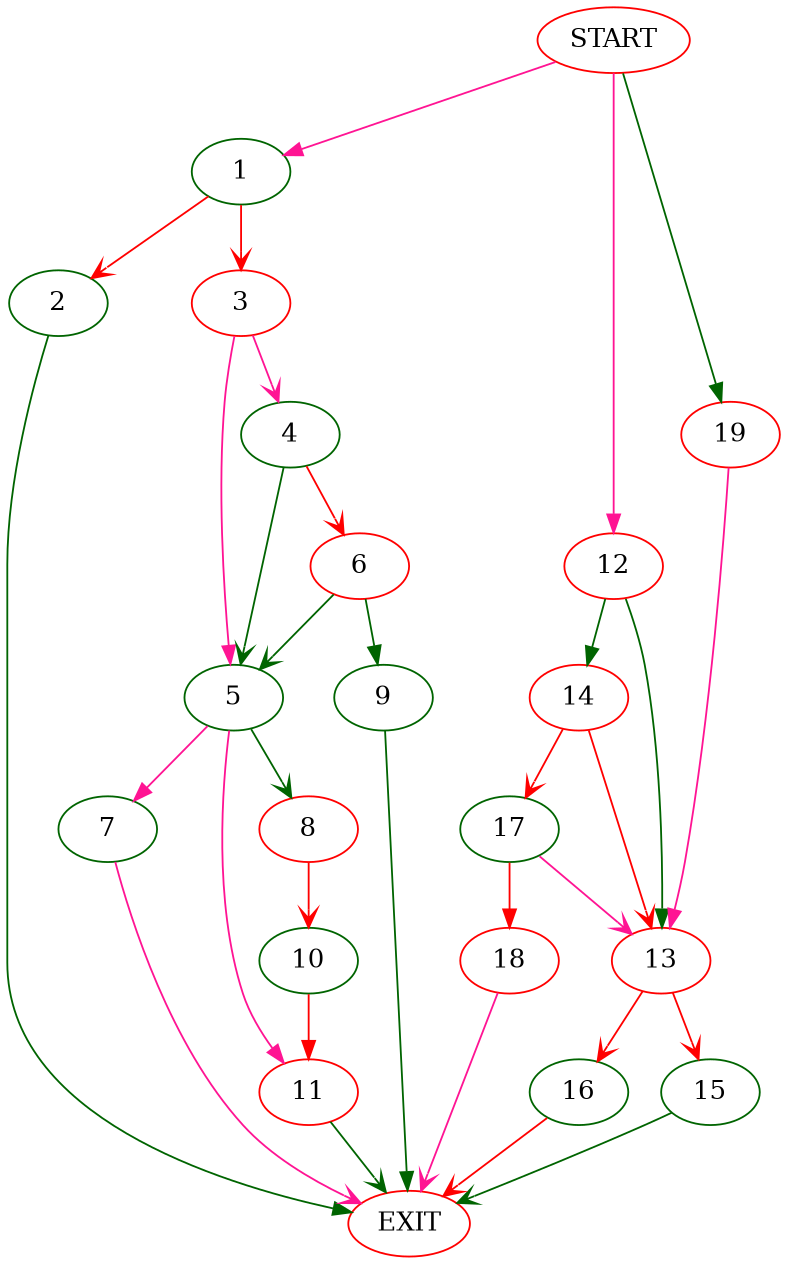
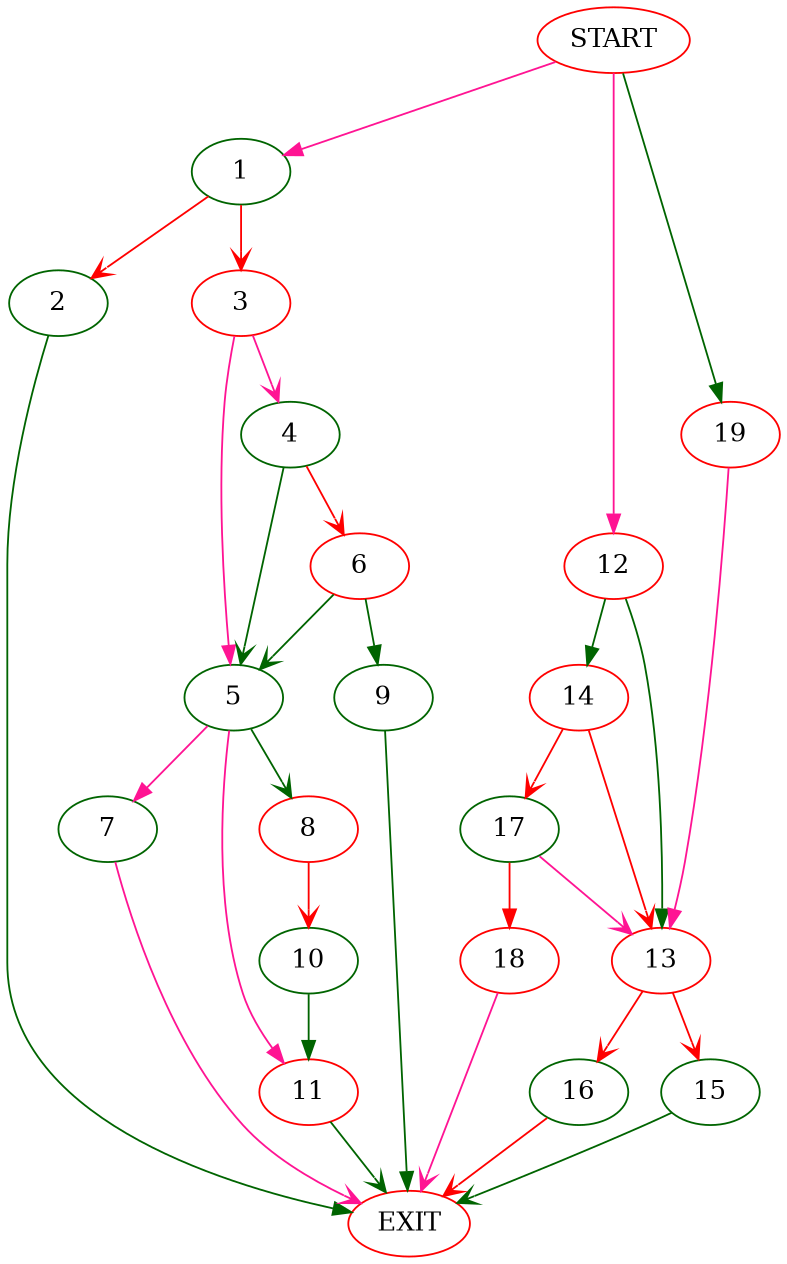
(309, 1017) -> (309, 1017)
